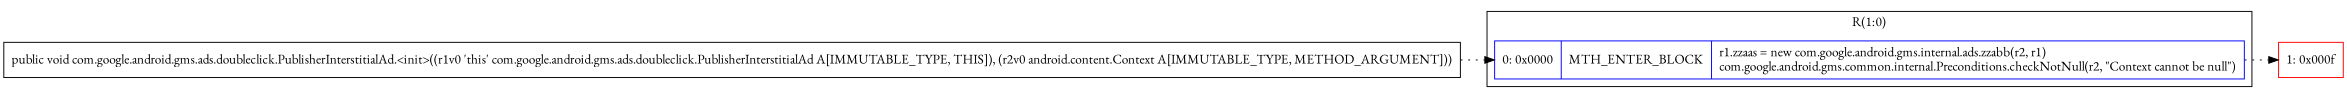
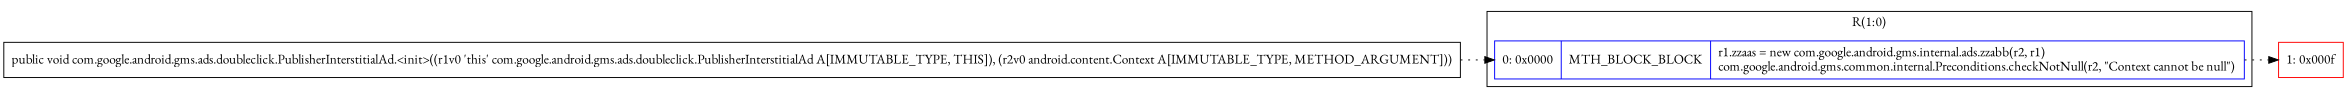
(1636, 59) -> (1636, 59)
